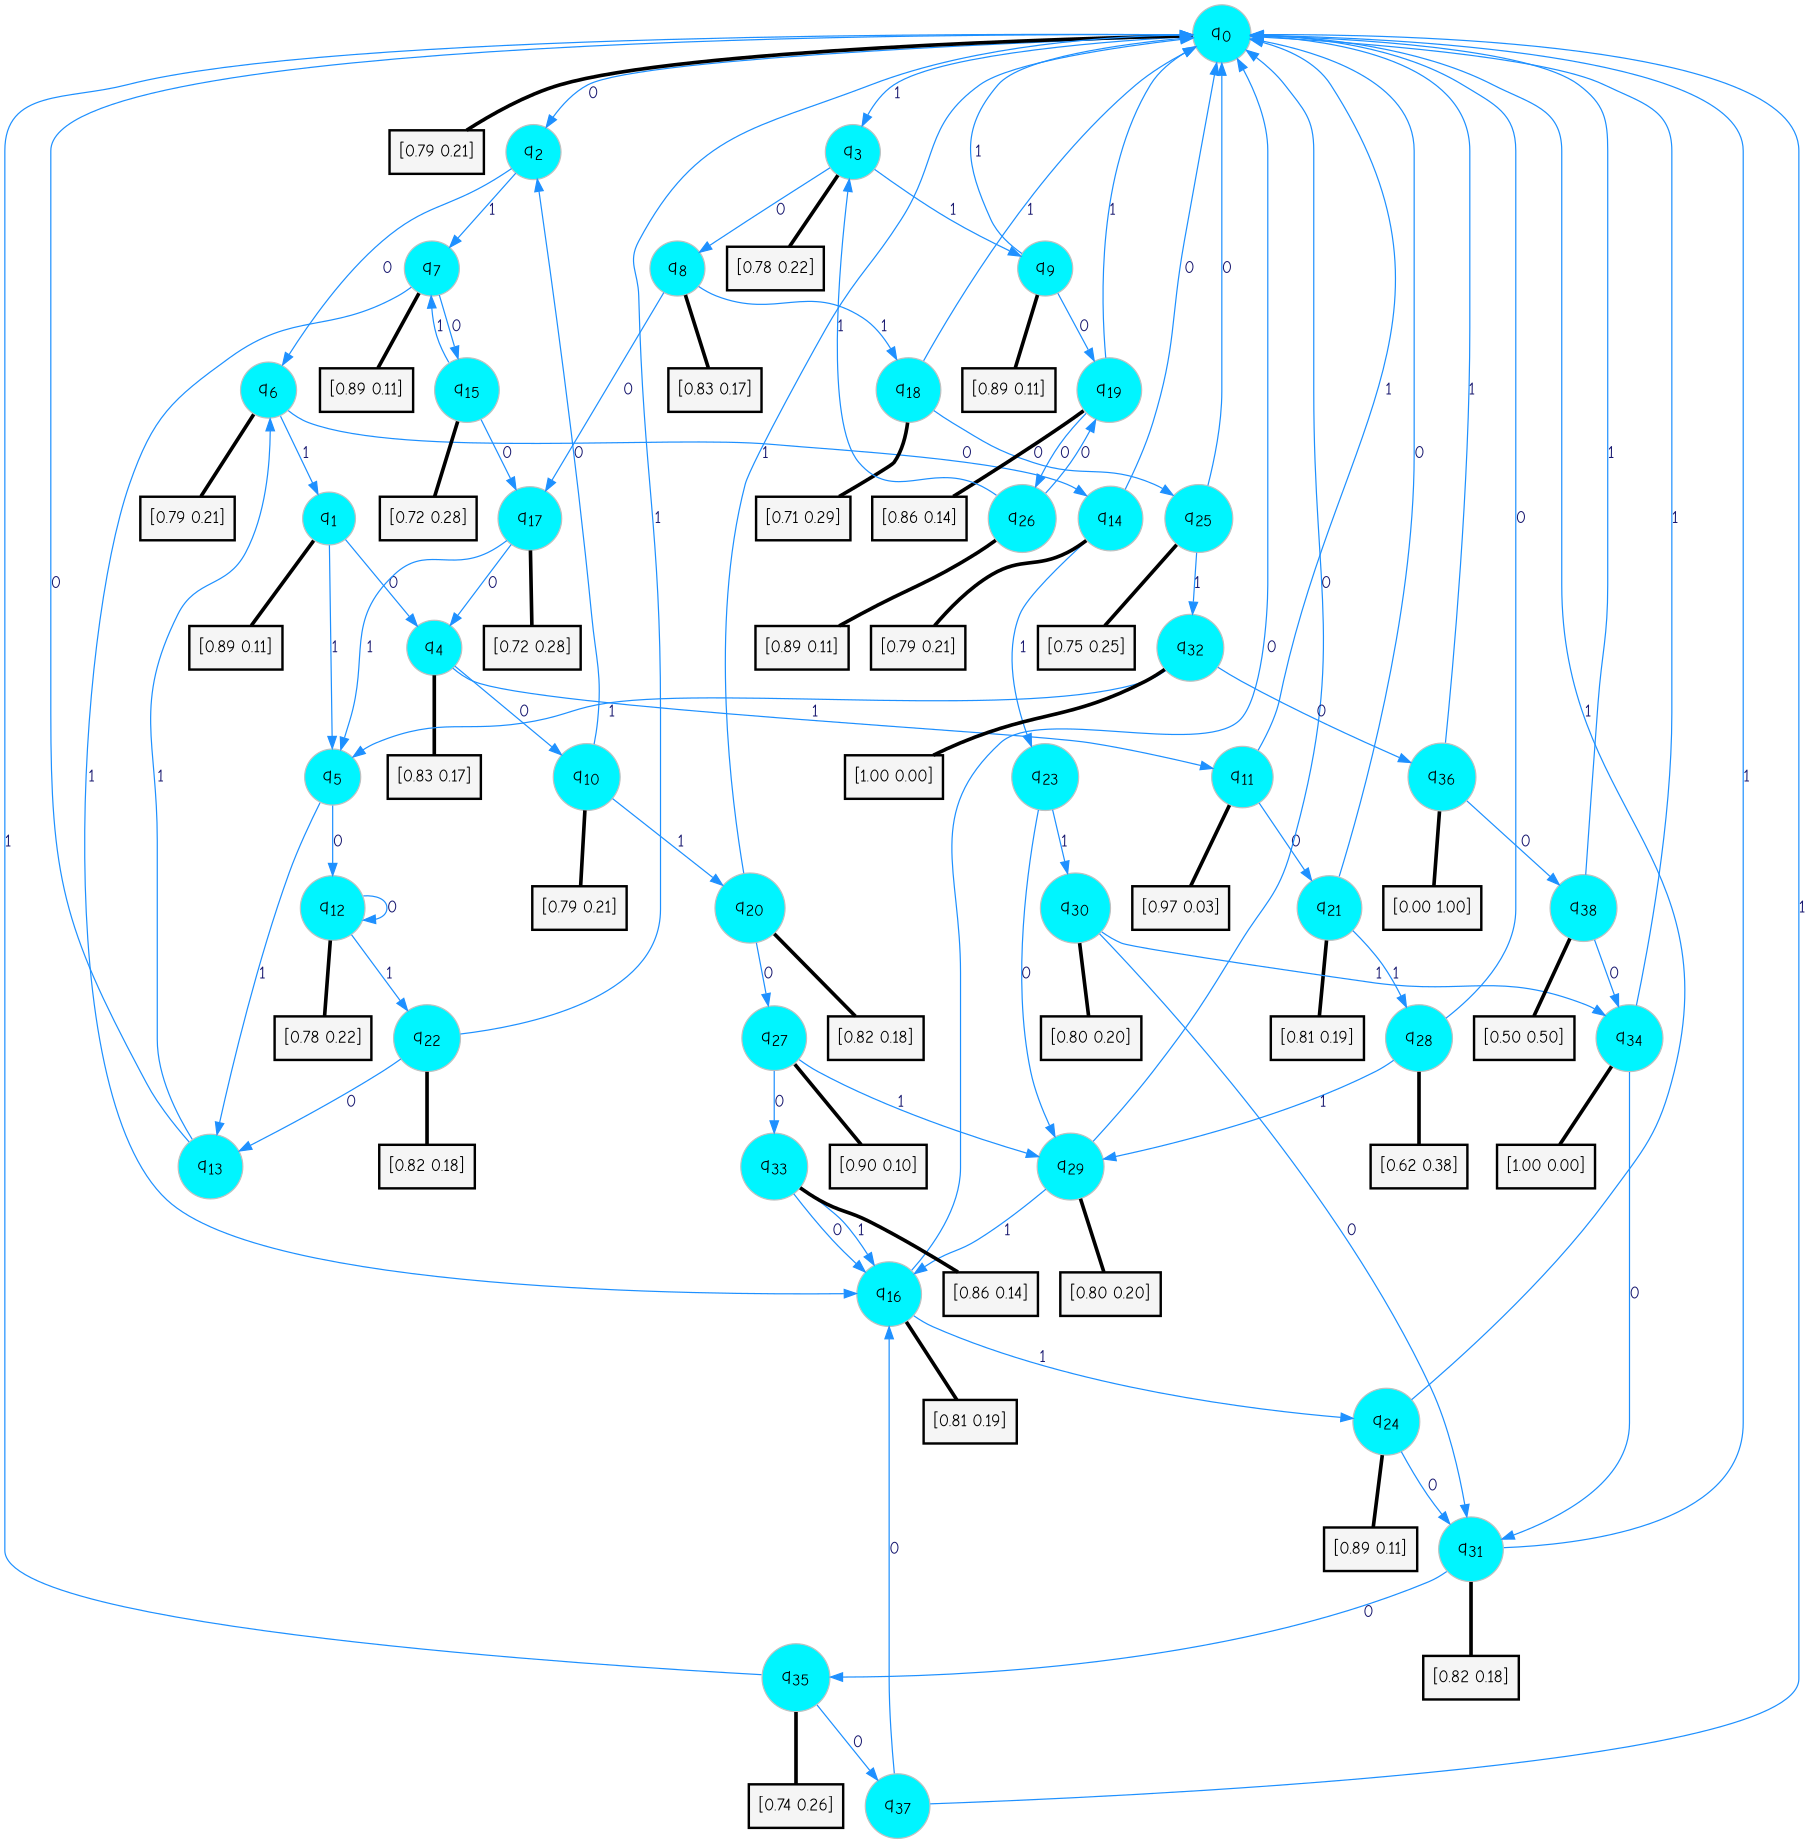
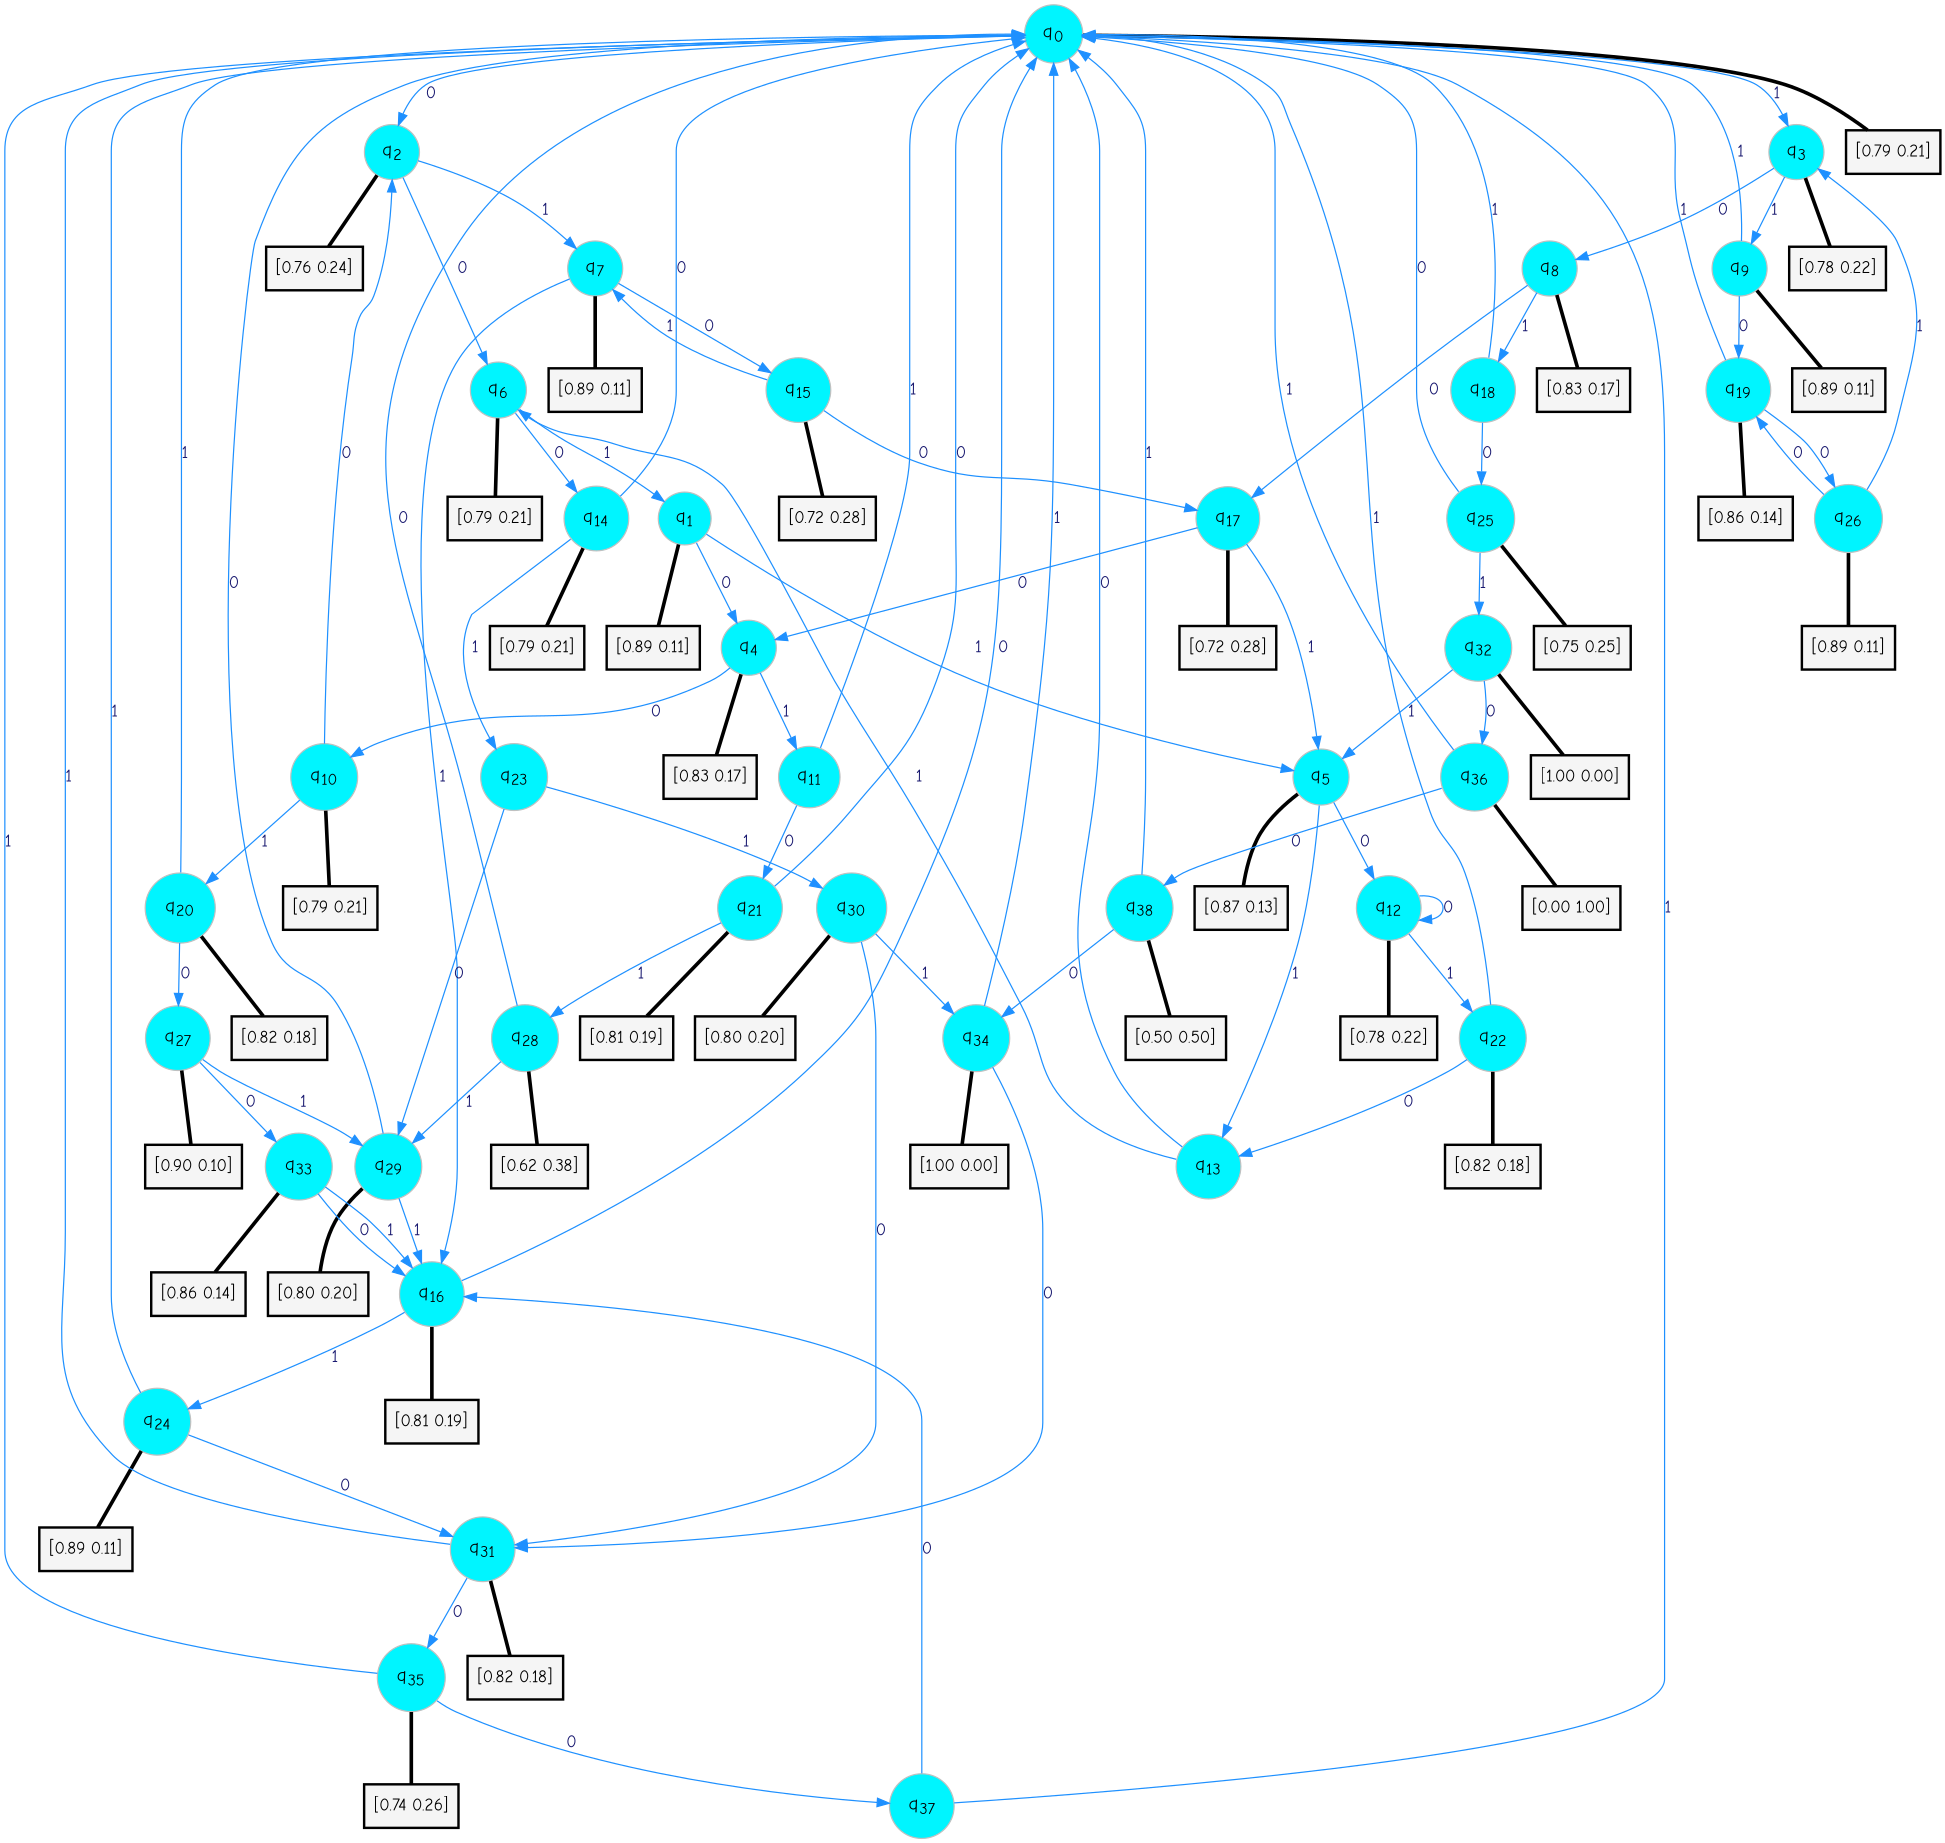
none -> (315, 269)
(803, 519) -> none
(1181, 908) -> none
none -> (1241, 908)
